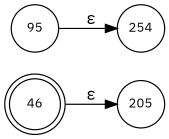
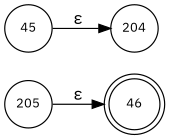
(35, 28) -> (28, 28)
(141, 28) -> (134, 28)
(85, 104) -> (72, 104)
